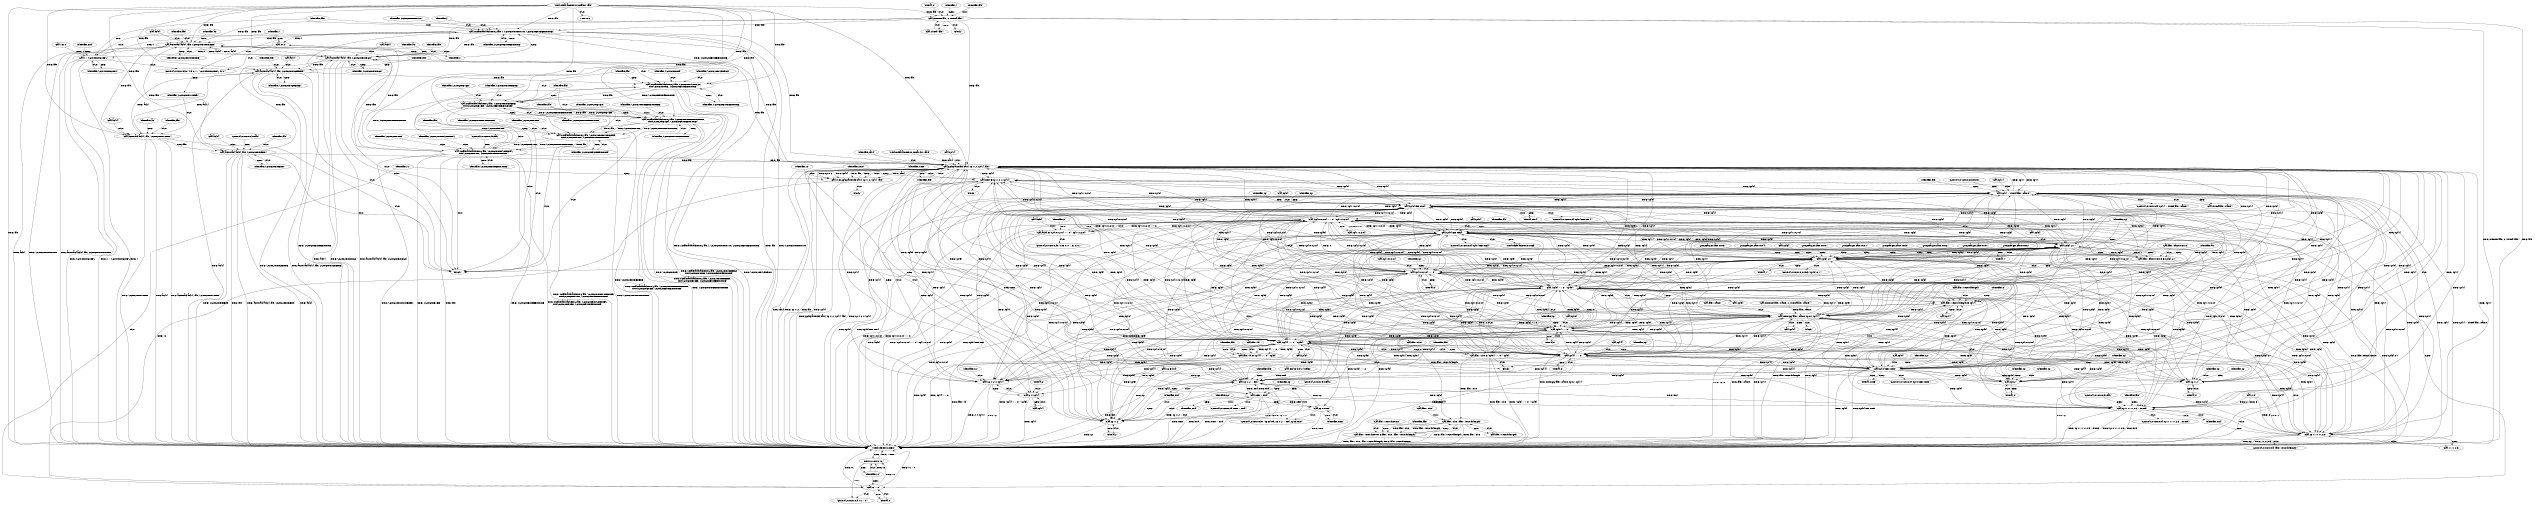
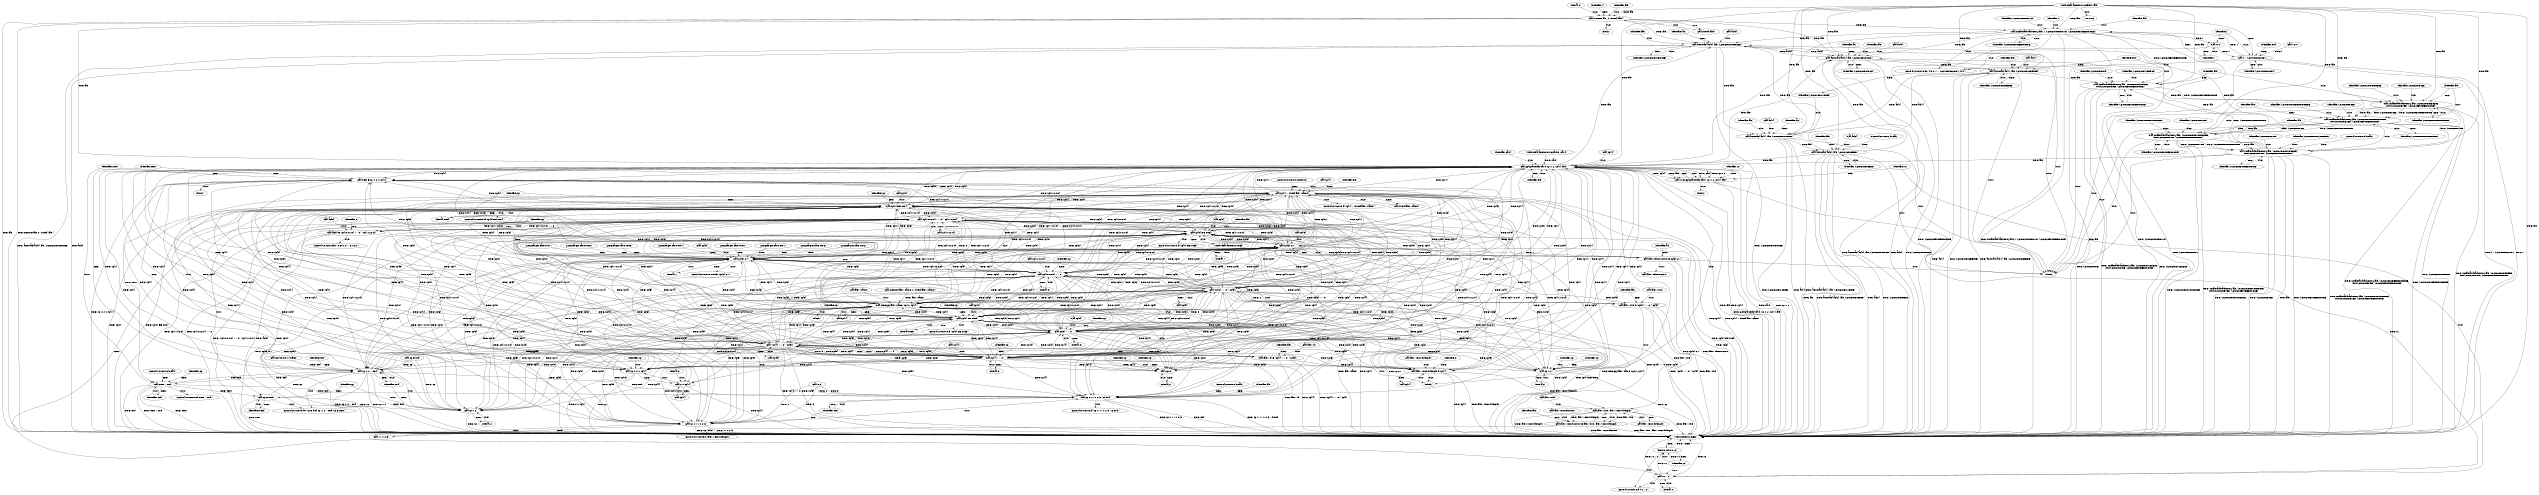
(363, 6) -> none
(2166, 252) -> (1659, 266)
(1897, 312) -> (1229, 312)
(857, 481) -> (1650, 470)
